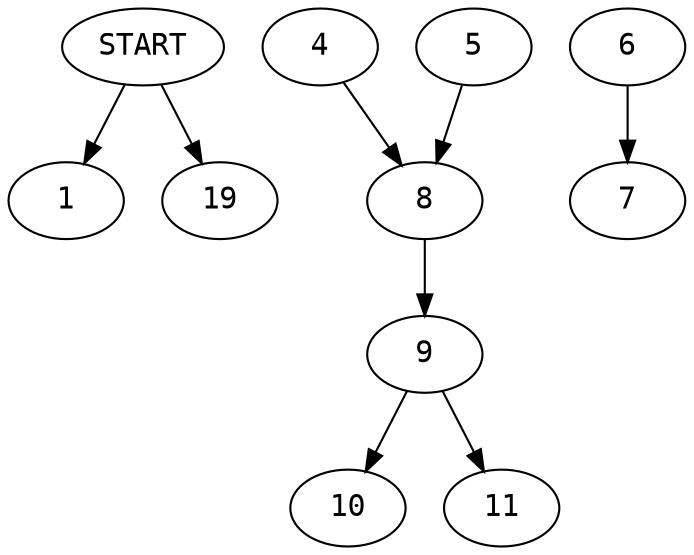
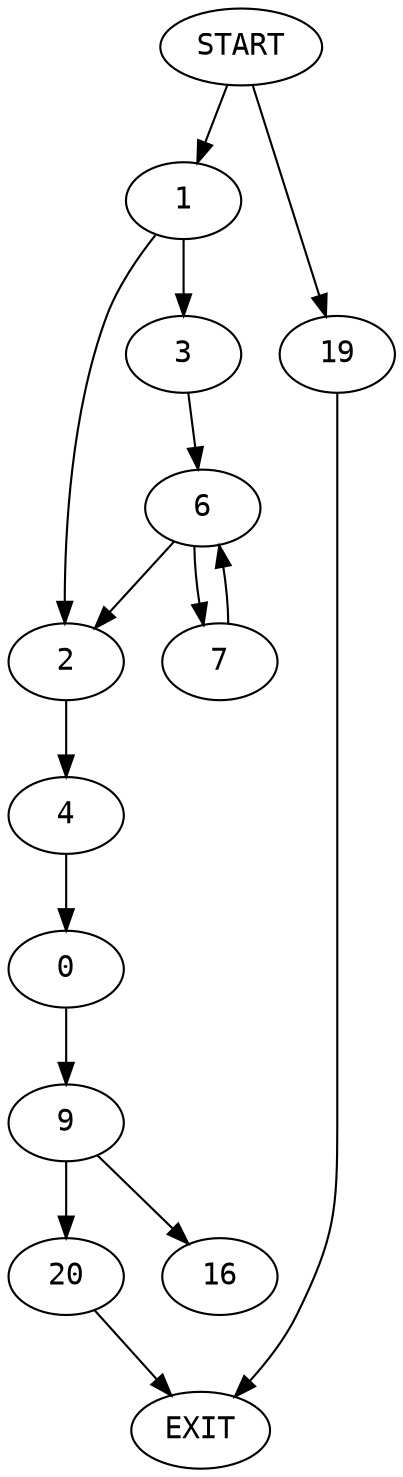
(474, 47) -> none
(425, 201) -> (66, 969)
none -> (184, 354)
(348, 508) -> (66, 1277)
(502, 508) -> (220, 1277)
none -> (227, 595)
none -> (66, 662)
none -> (201, 1430)
